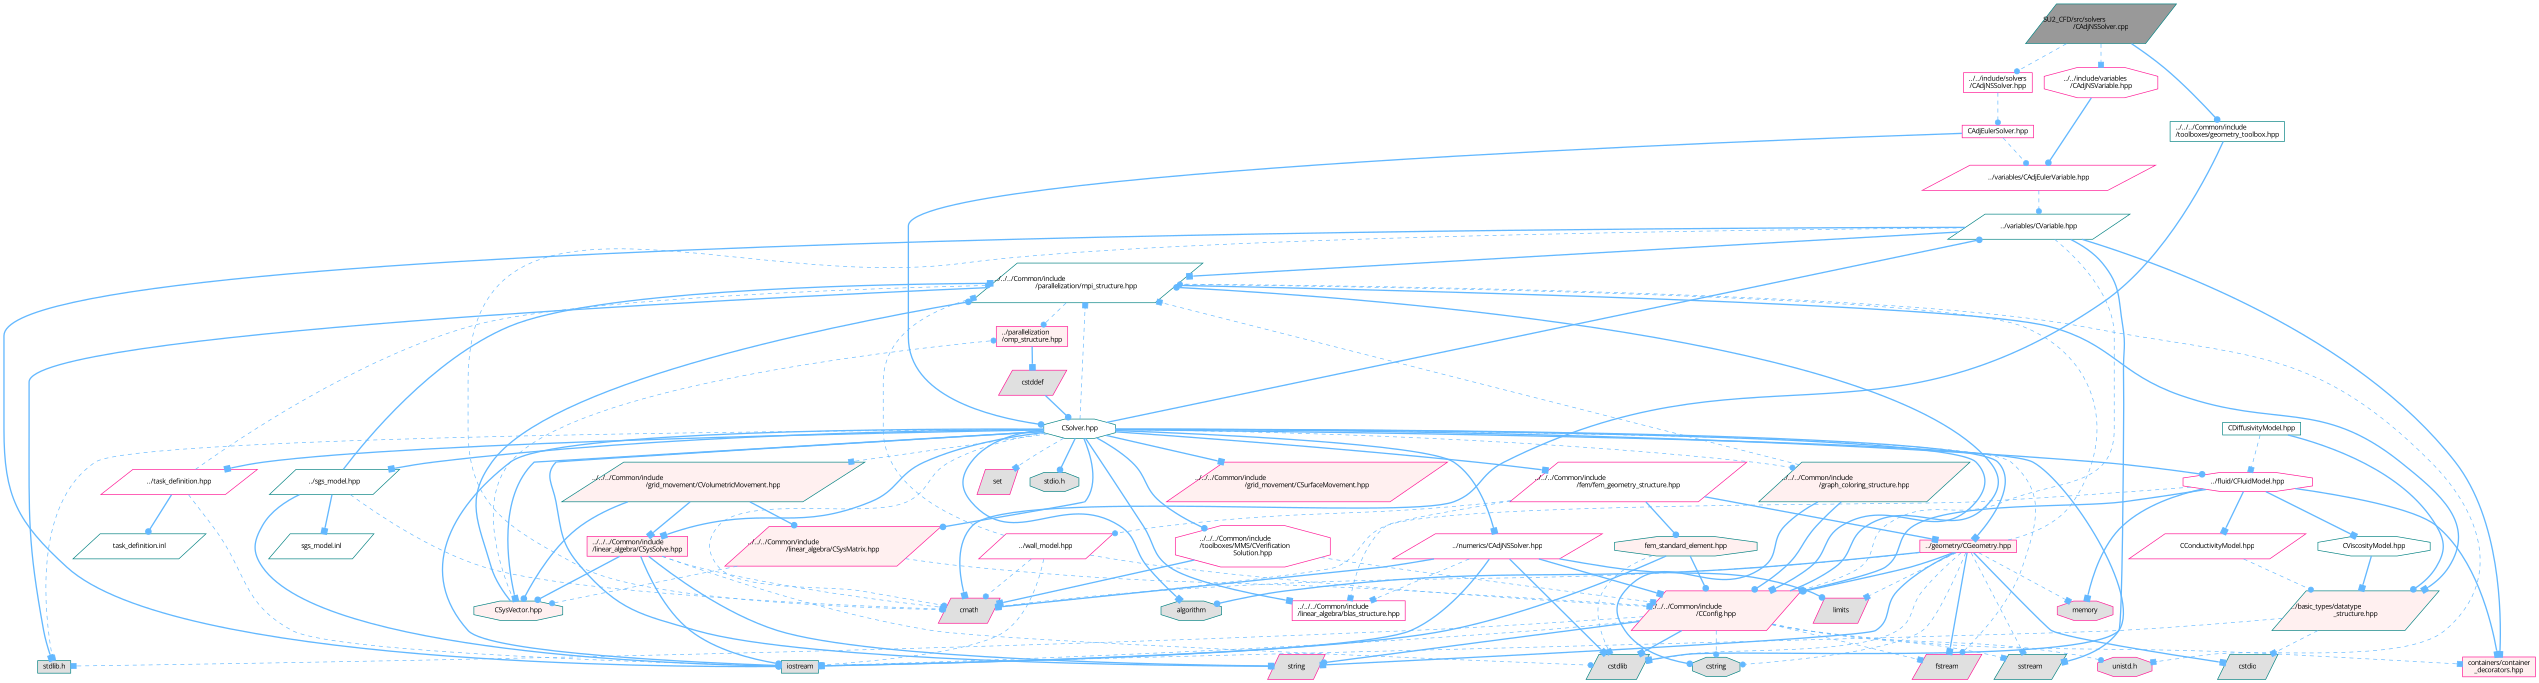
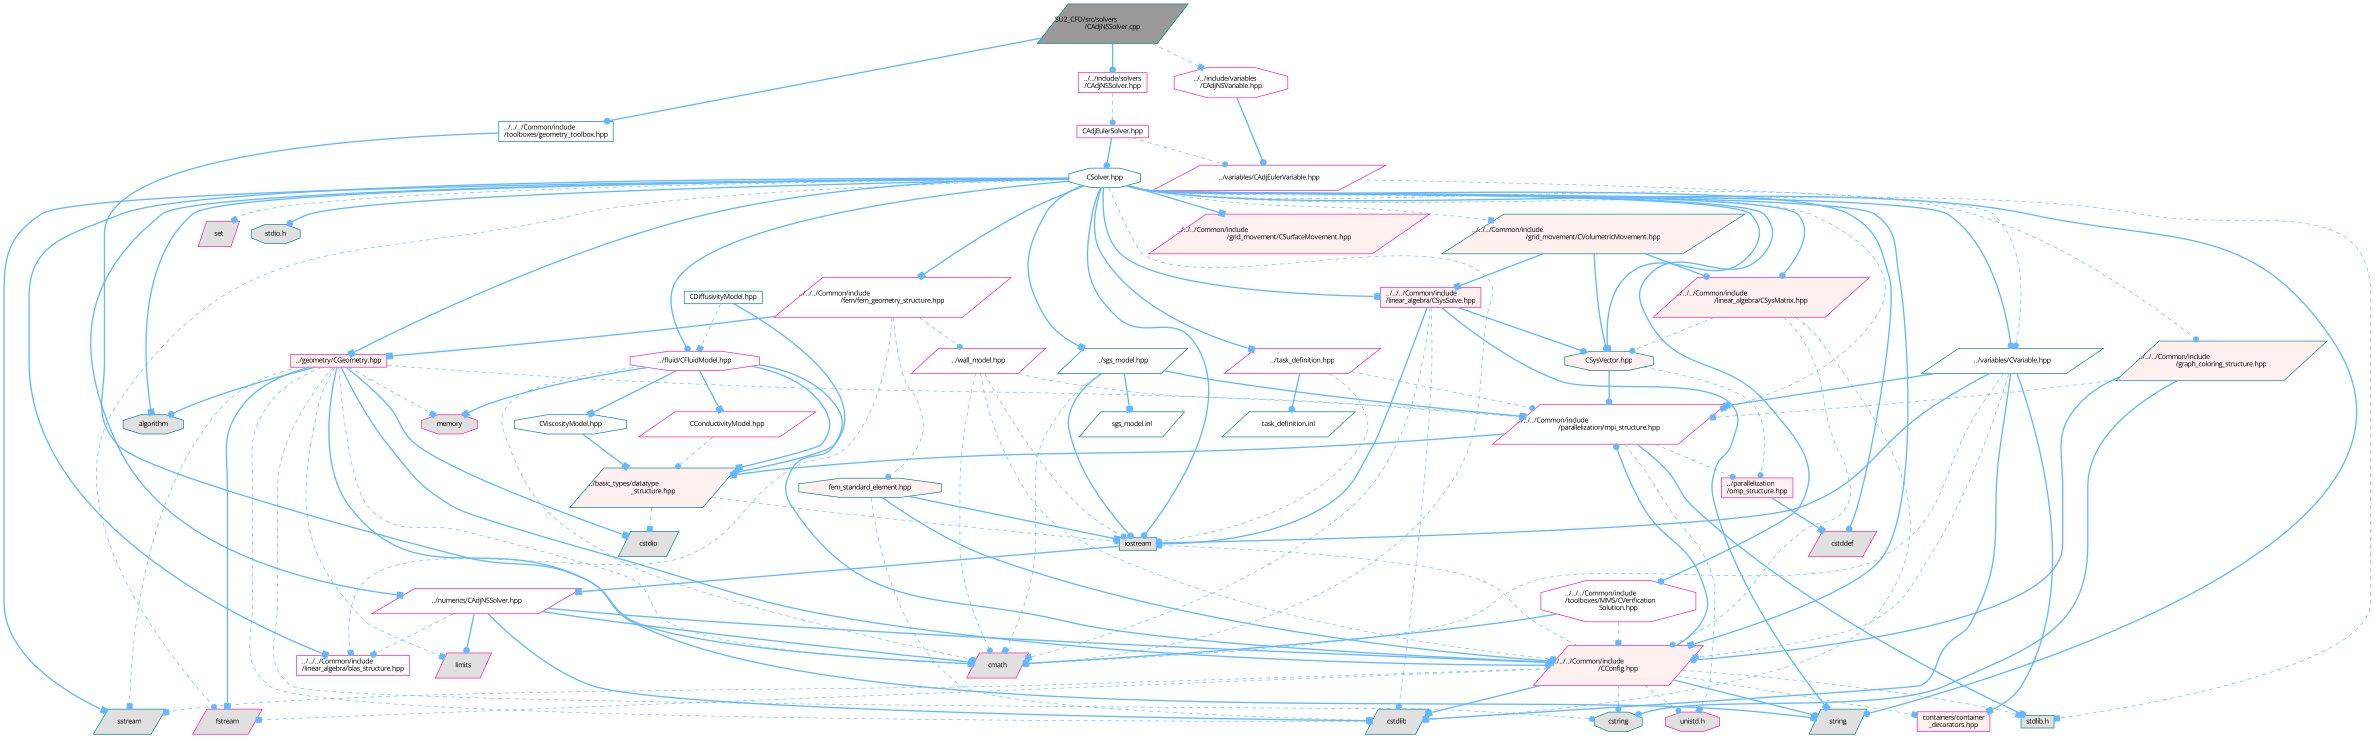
(2043, 57) -> (1113, 56)
(1086, 283) -> (1609, 424)
(1056, 405) -> (1838, 211)
(1660, 517) -> (917, 400)
(2421, 517) -> (830, 425)
none -> (1825, 652)
(1172, 655) -> (864, 568)
(1296, 667) -> (1838, 722)
